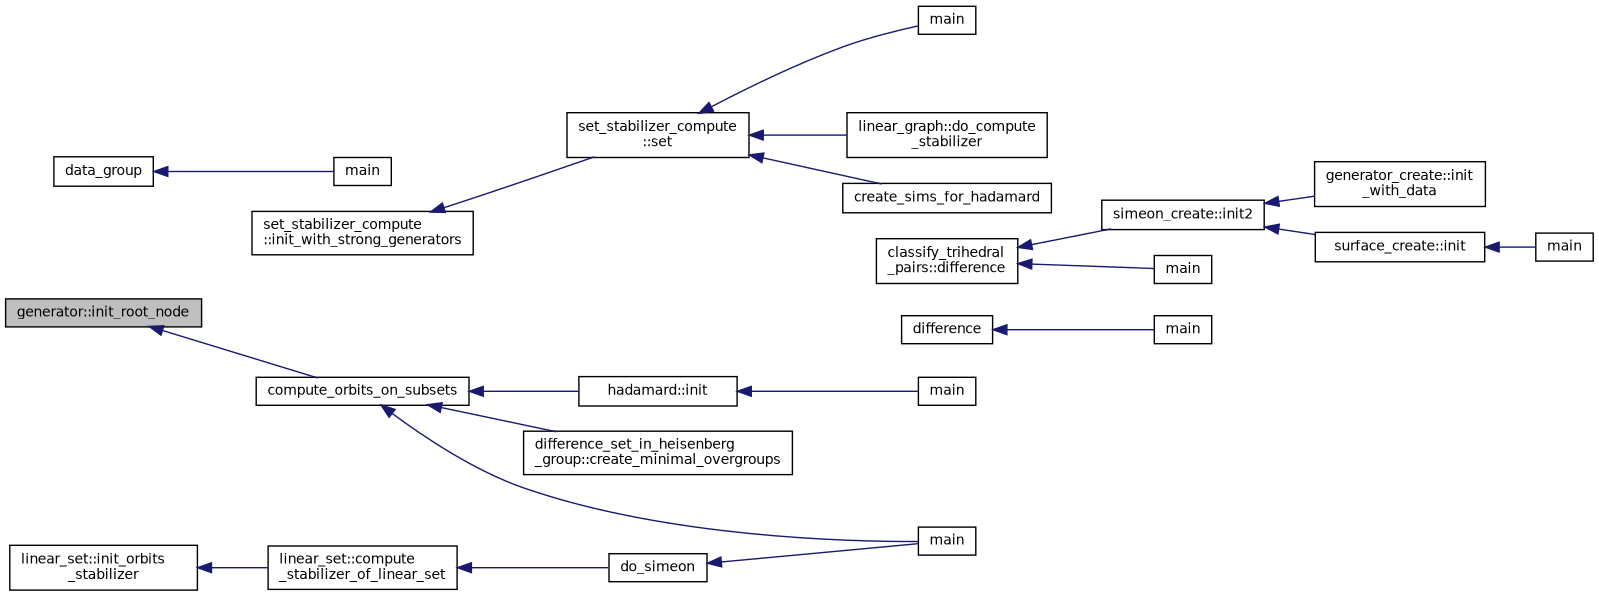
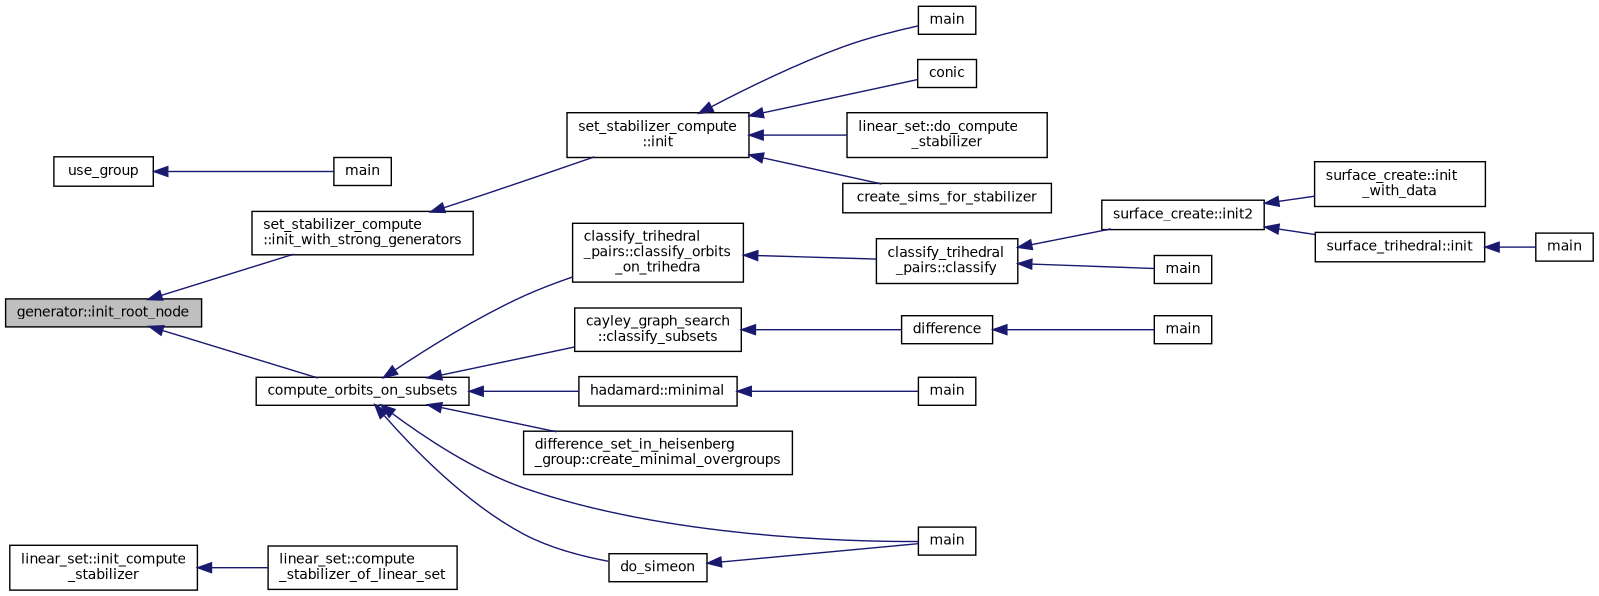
none -> (947, 74)
(658, 135) -> (658, 135)
(947, 135) -> (947, 135)
(104, 172) -> (104, 172)
(1400, 184) -> (1400, 184)
(947, 198) -> (947, 198)
(1183, 215) -> (1183, 215)
(1400, 247) -> (1400, 247)
none -> (658, 253)
(947, 261) -> (947, 261)
none -> (228, 275)
none -> (658, 330)
(658, 391) -> (658, 391)
(104, 568) -> (104, 568)
(540, 568) -> (484, 509)
